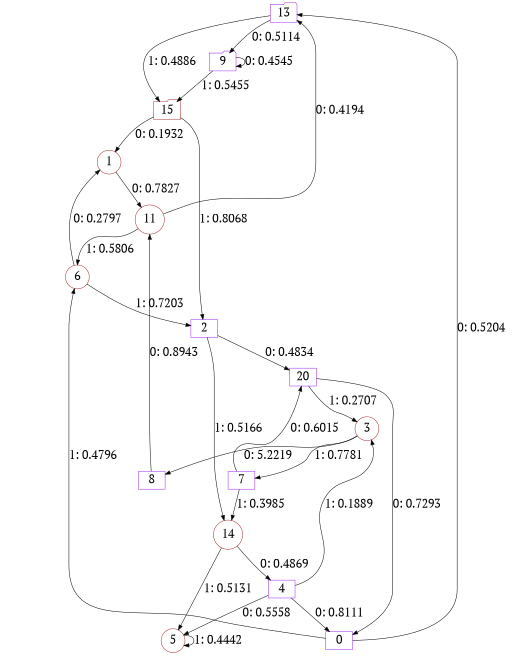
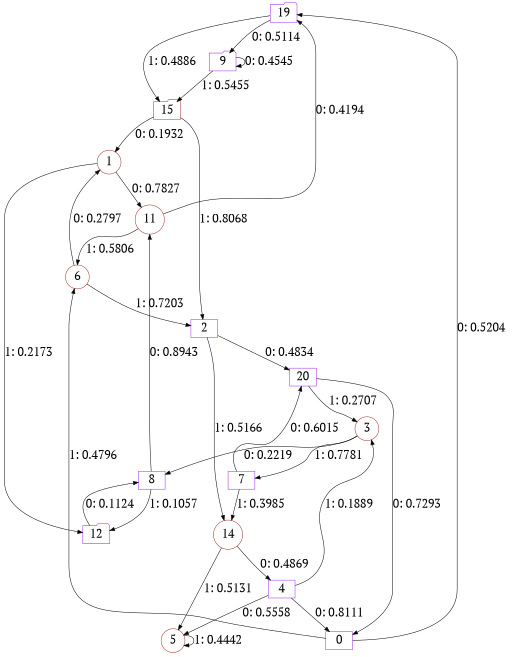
(284, 13) -> (284, 13)
(272, 456) -> (272, 456)
none -> (96, 535)
